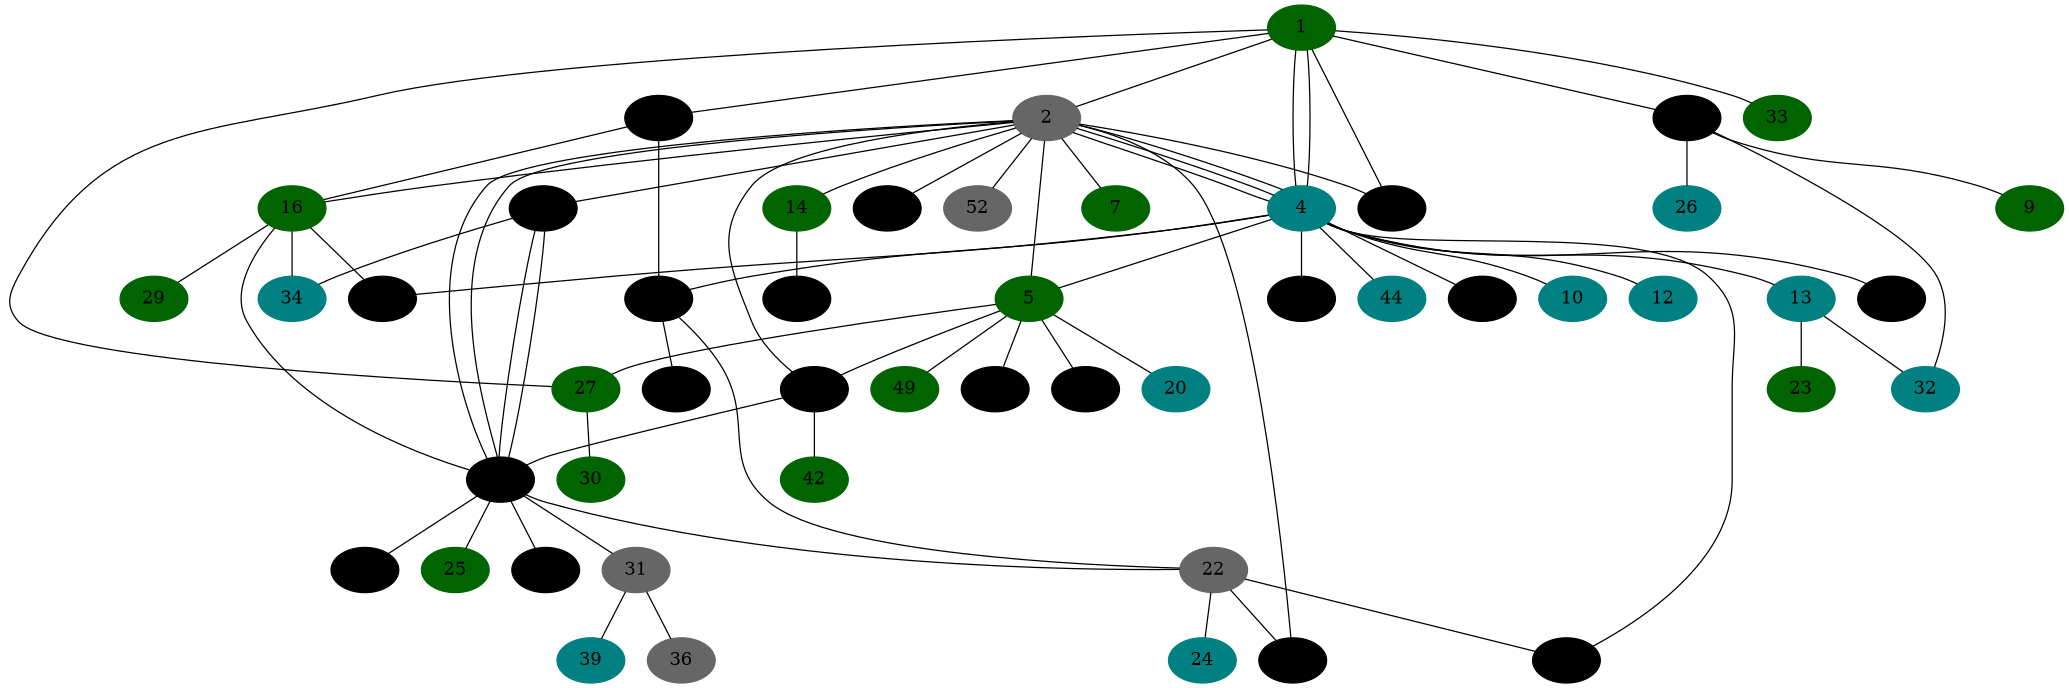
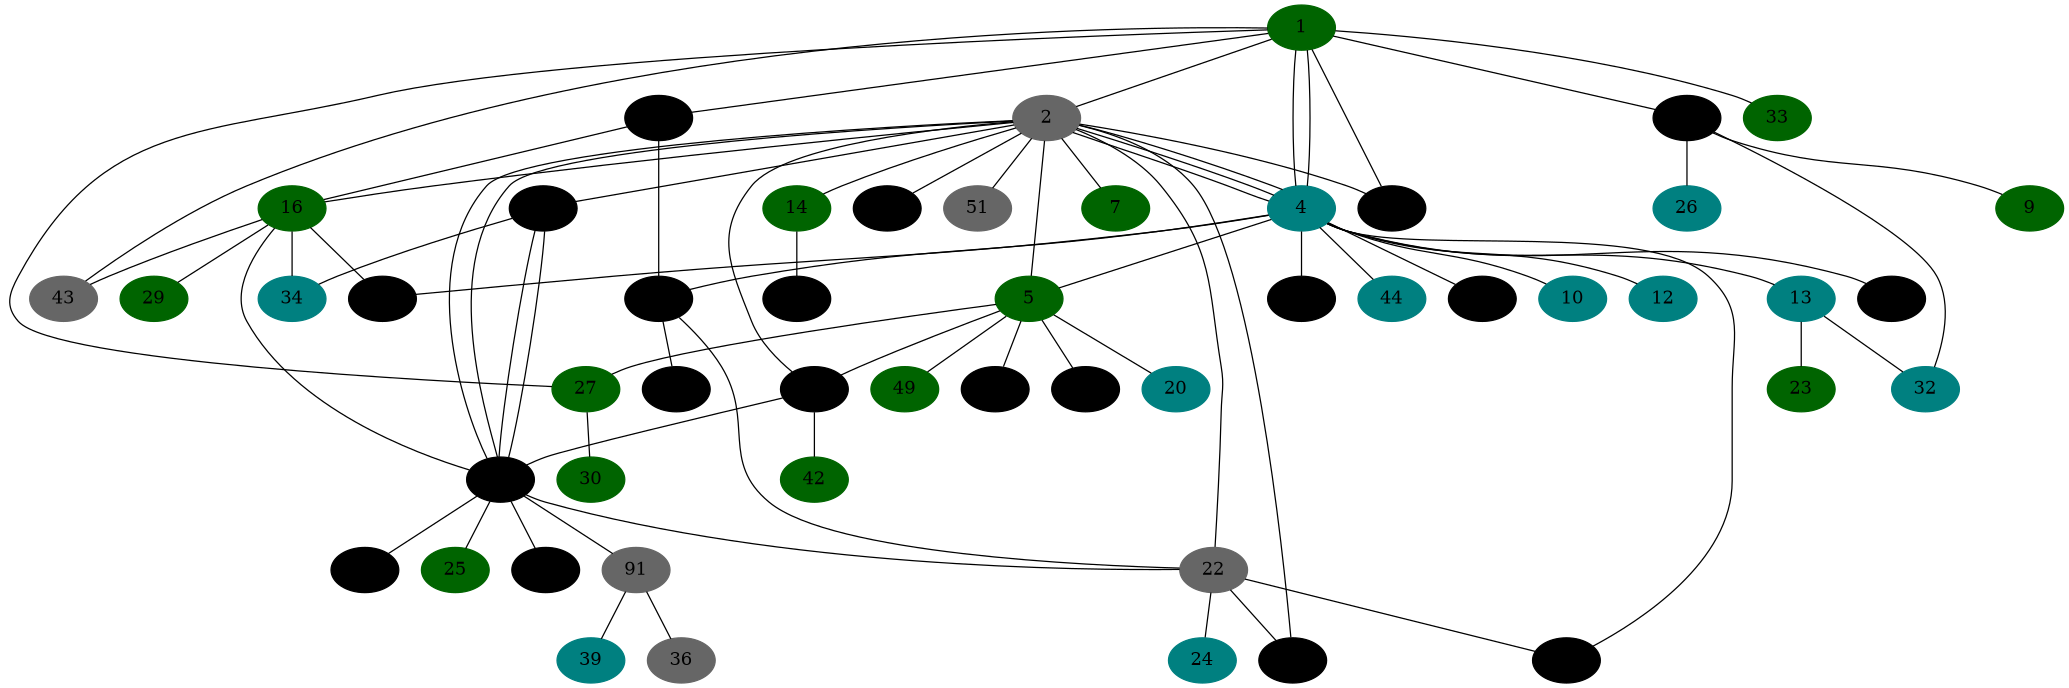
(978, 208) -> (978, 208)
none -> (64, 299)
none -> (1213, 309)
(636, 570) -> (636, 570)
